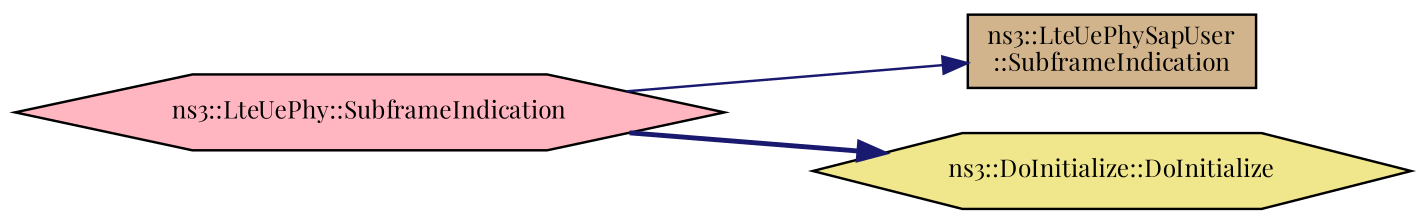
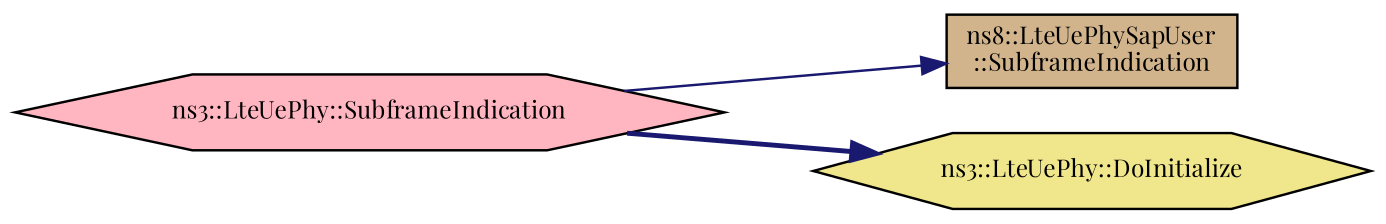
(1112, 51) -> (1092, 51)
(1112, 171) -> (1092, 171)
